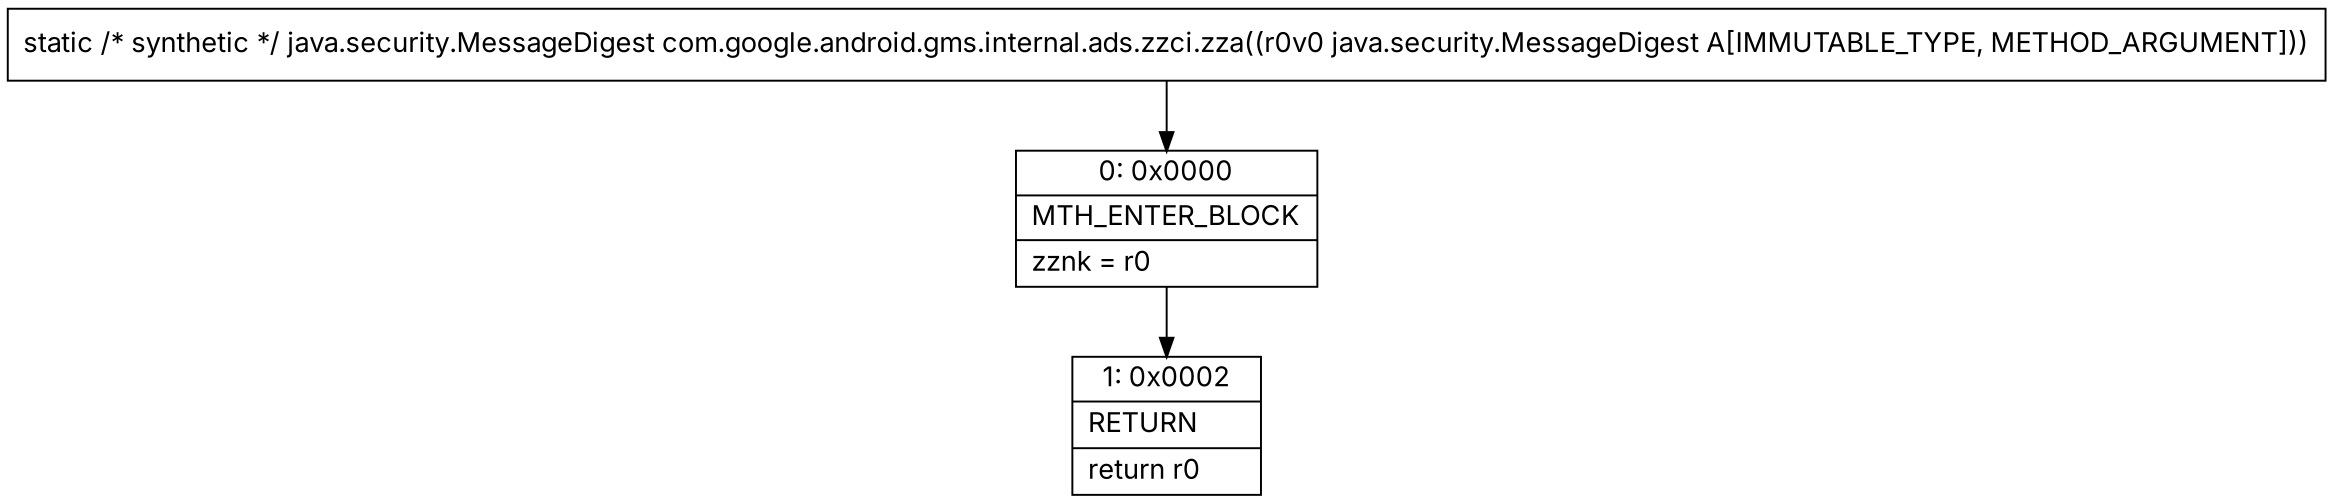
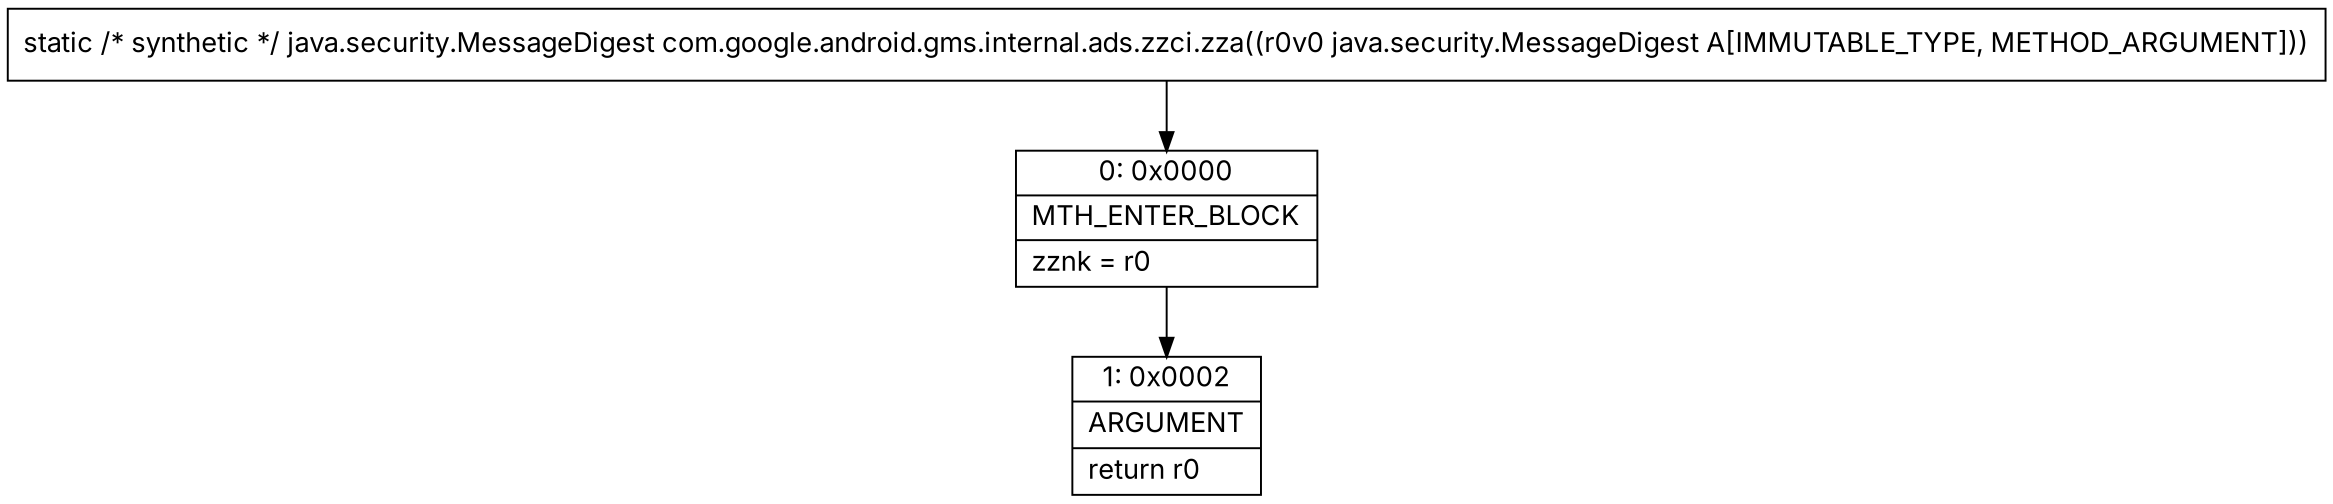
(1143, 424) -> (1167, 424)
